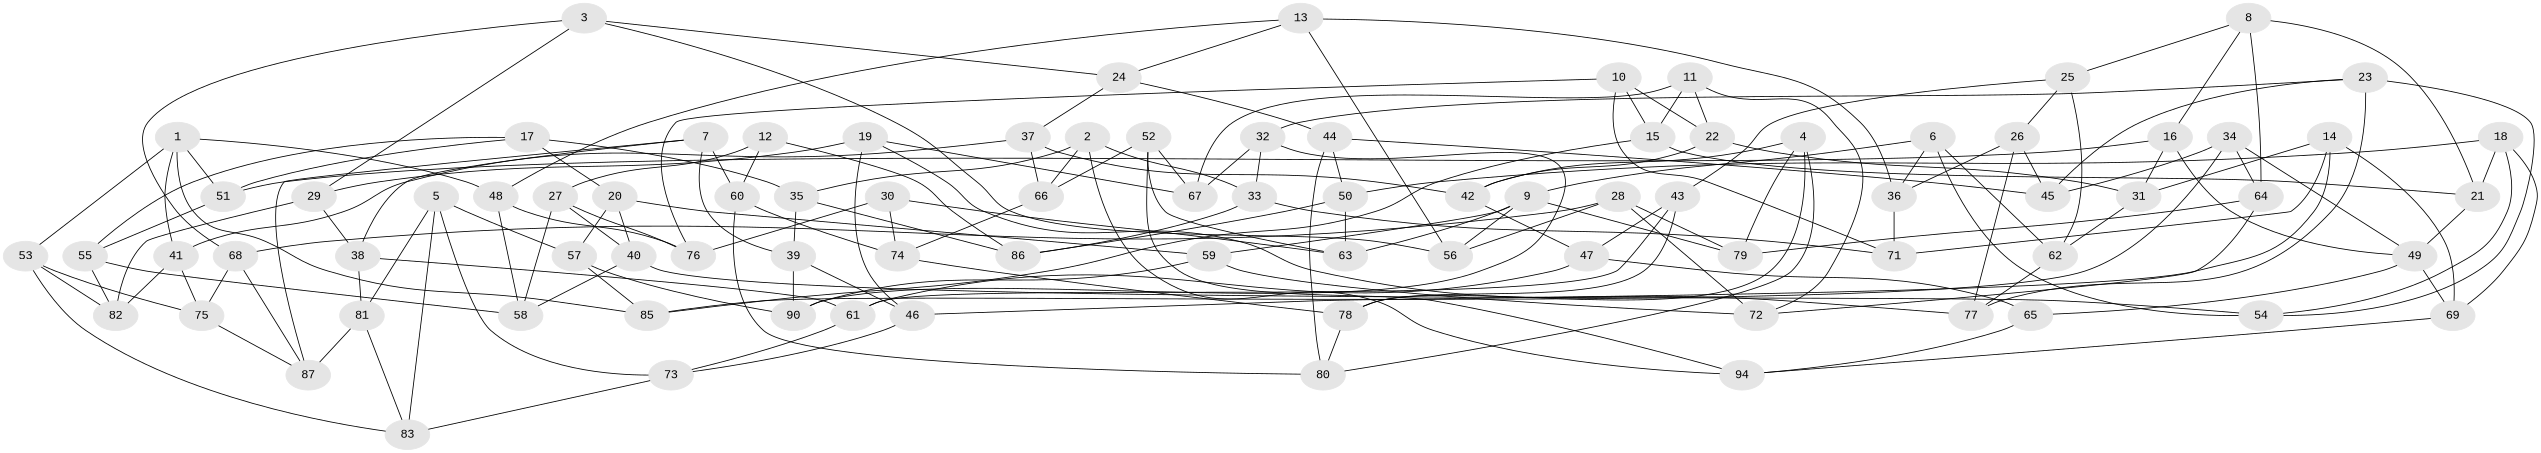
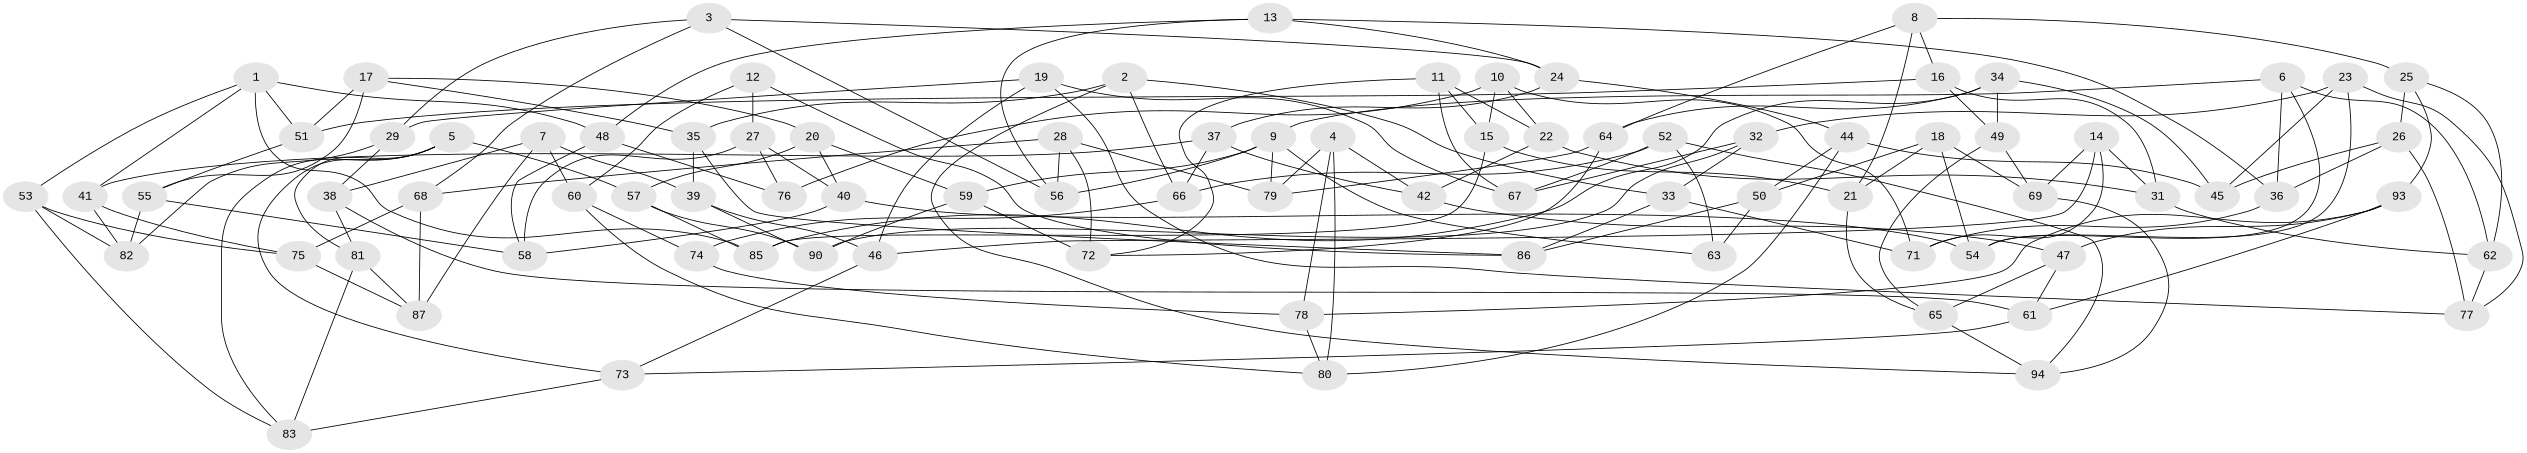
(888, 197) -> none
(1678, 197) -> (2399, 197)
(2446, 226) -> (1859, 275)
